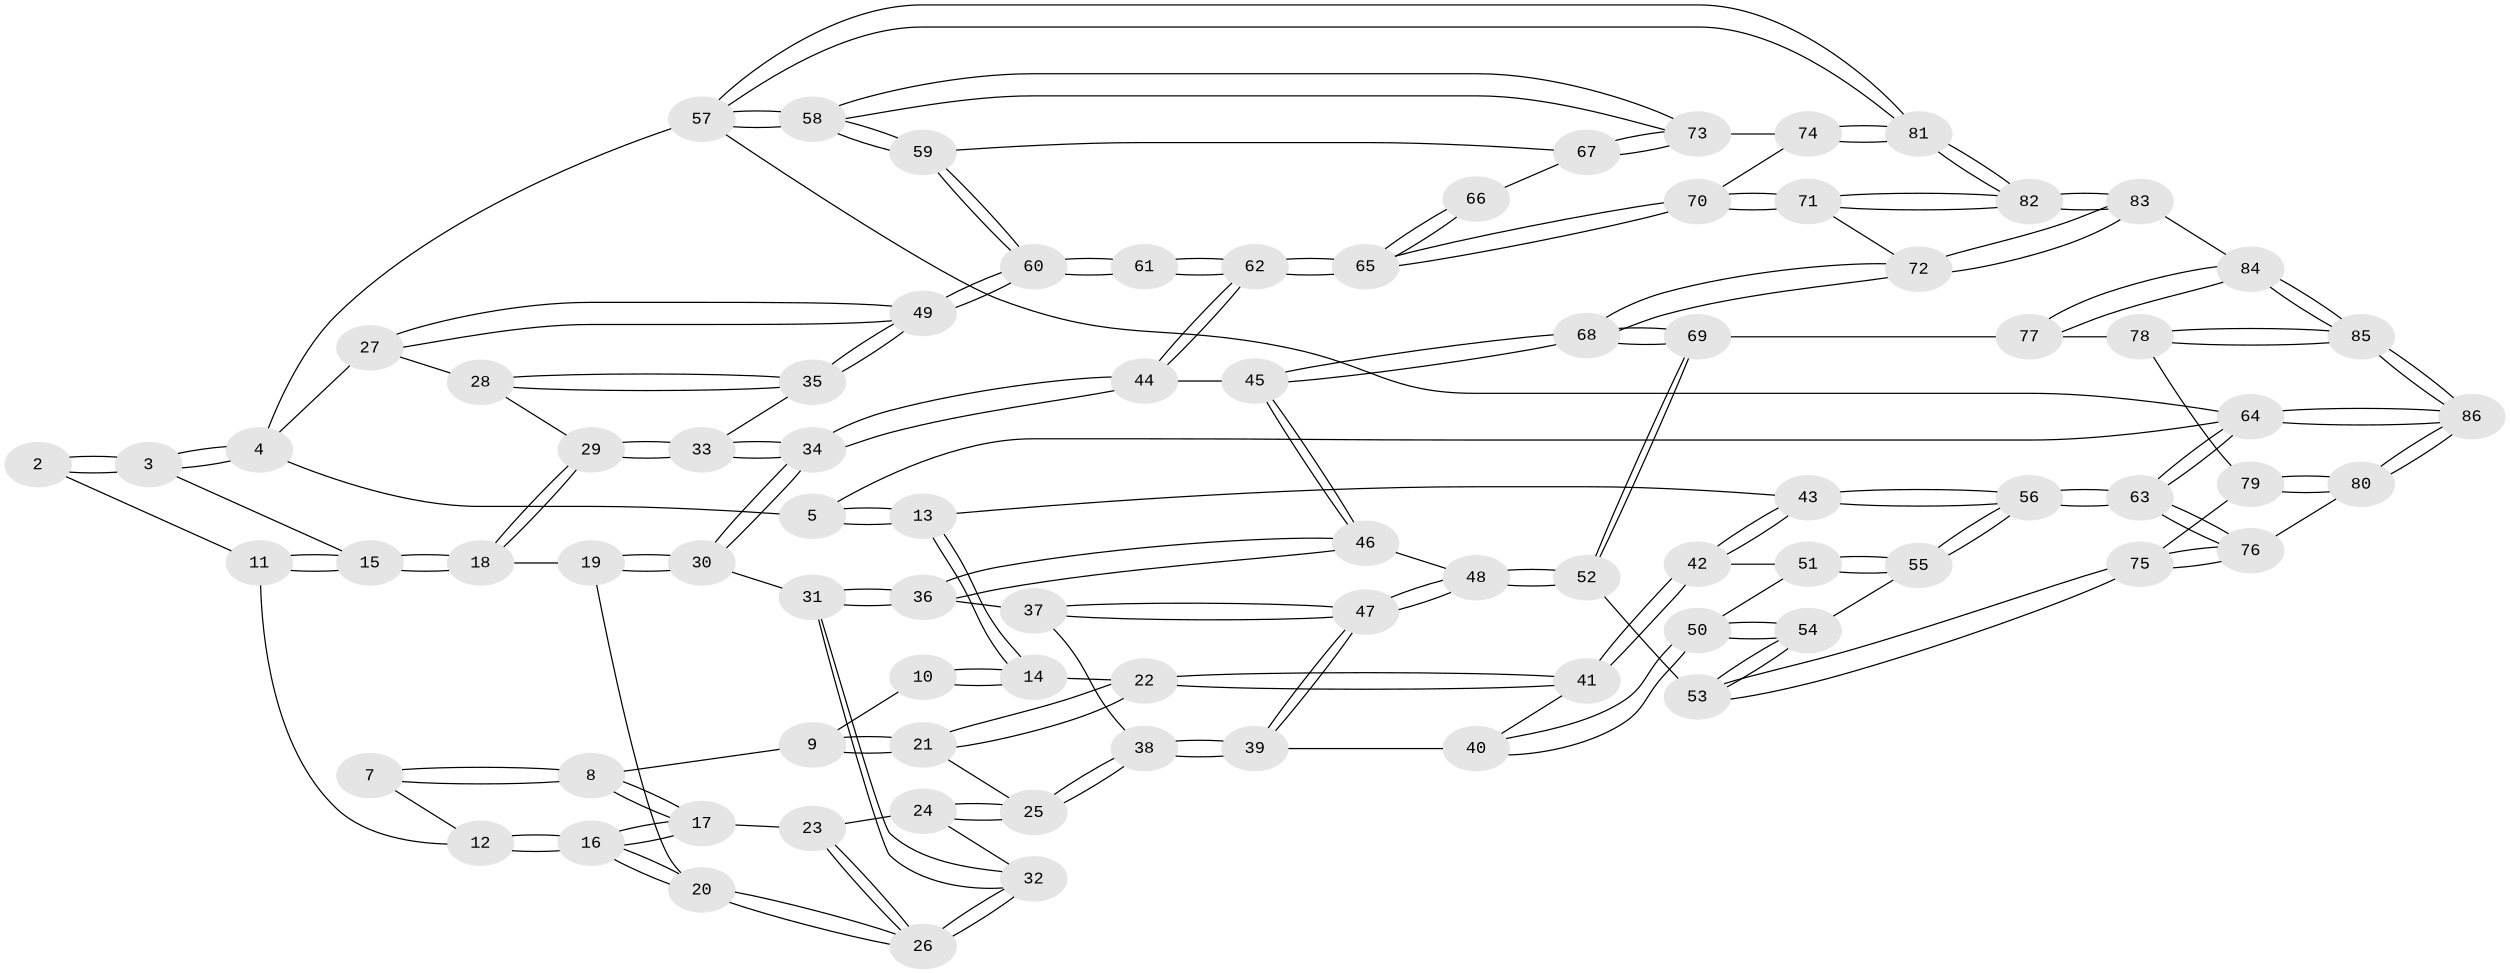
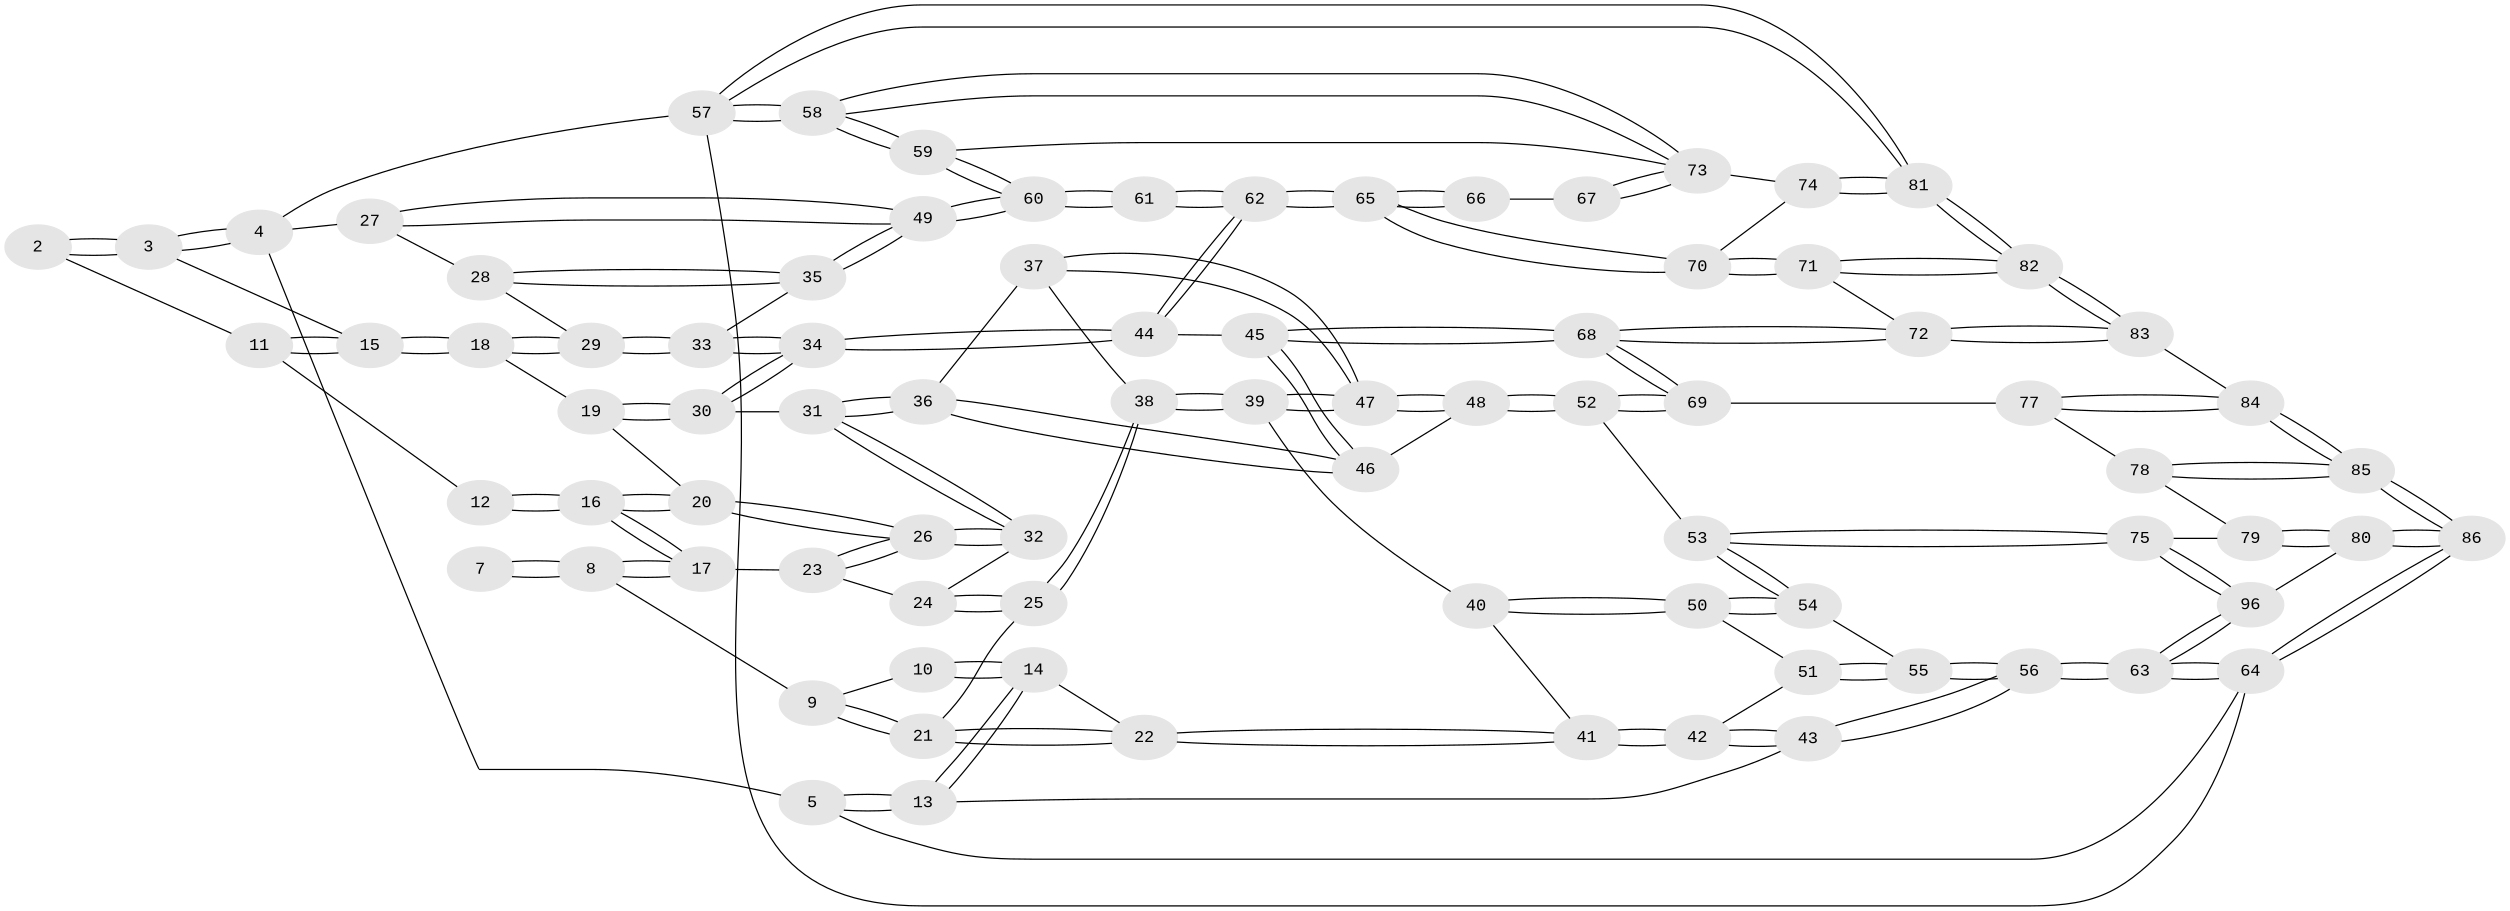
(1255, 143) -> (1312, 143)
(2251, 551) -> (2251, 605)
(426, 810) -> none
